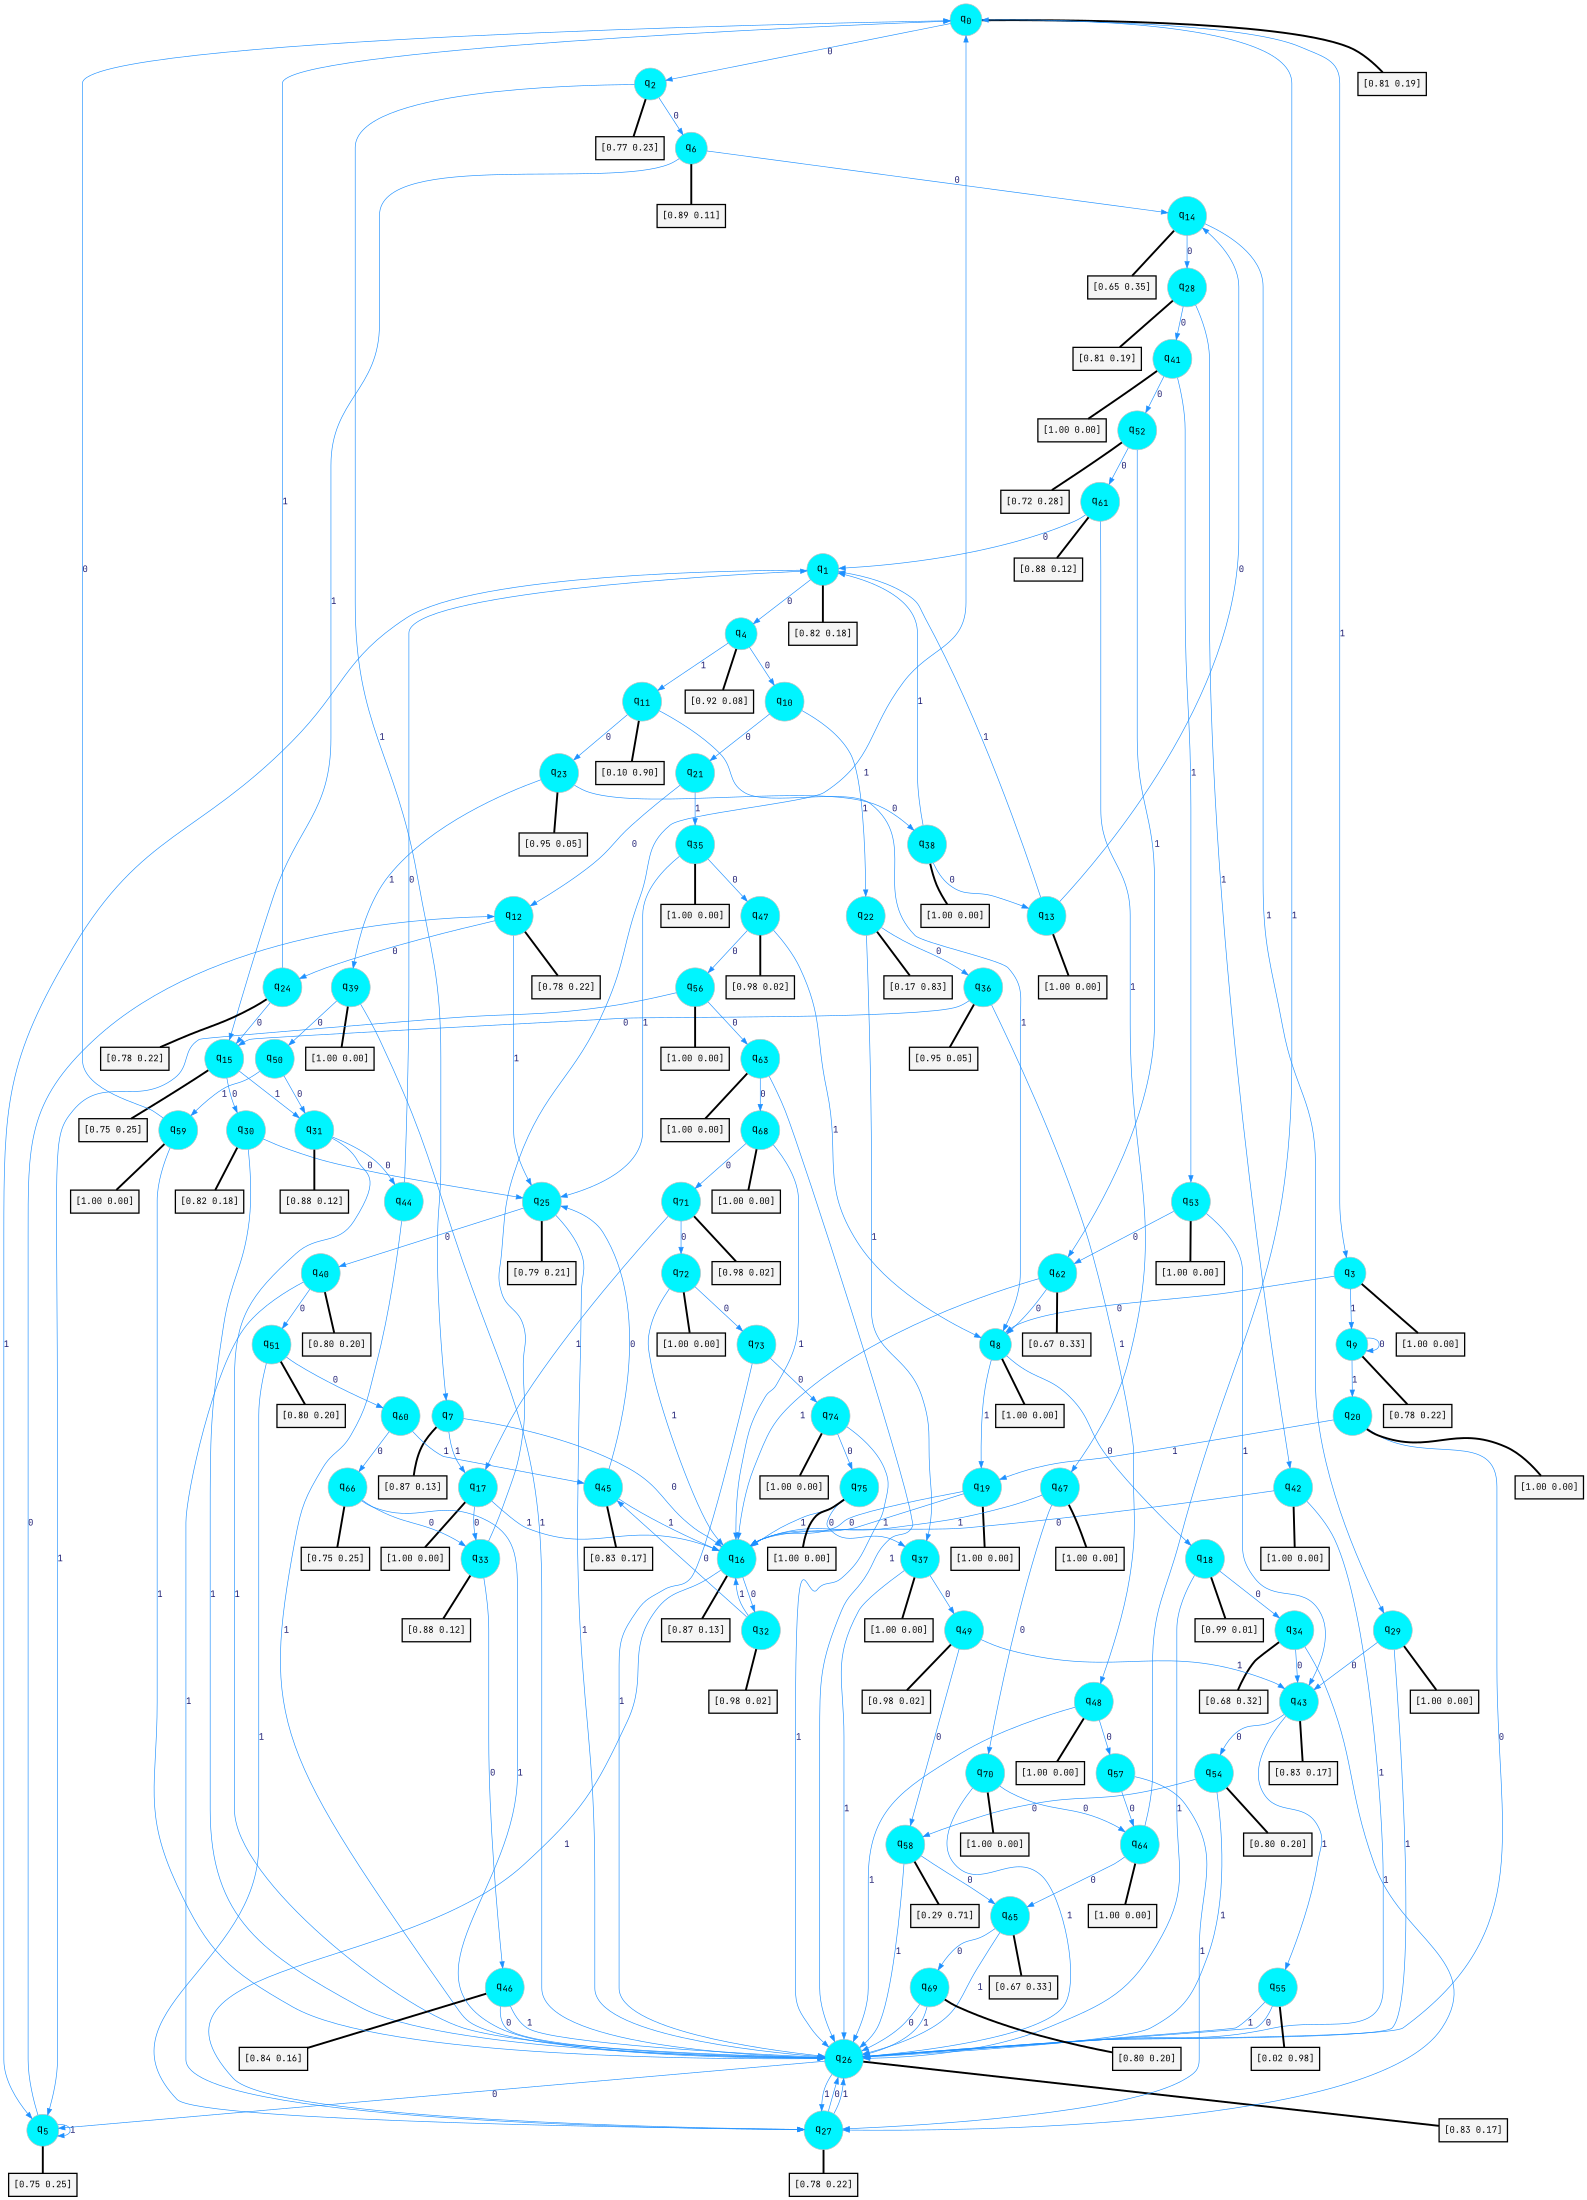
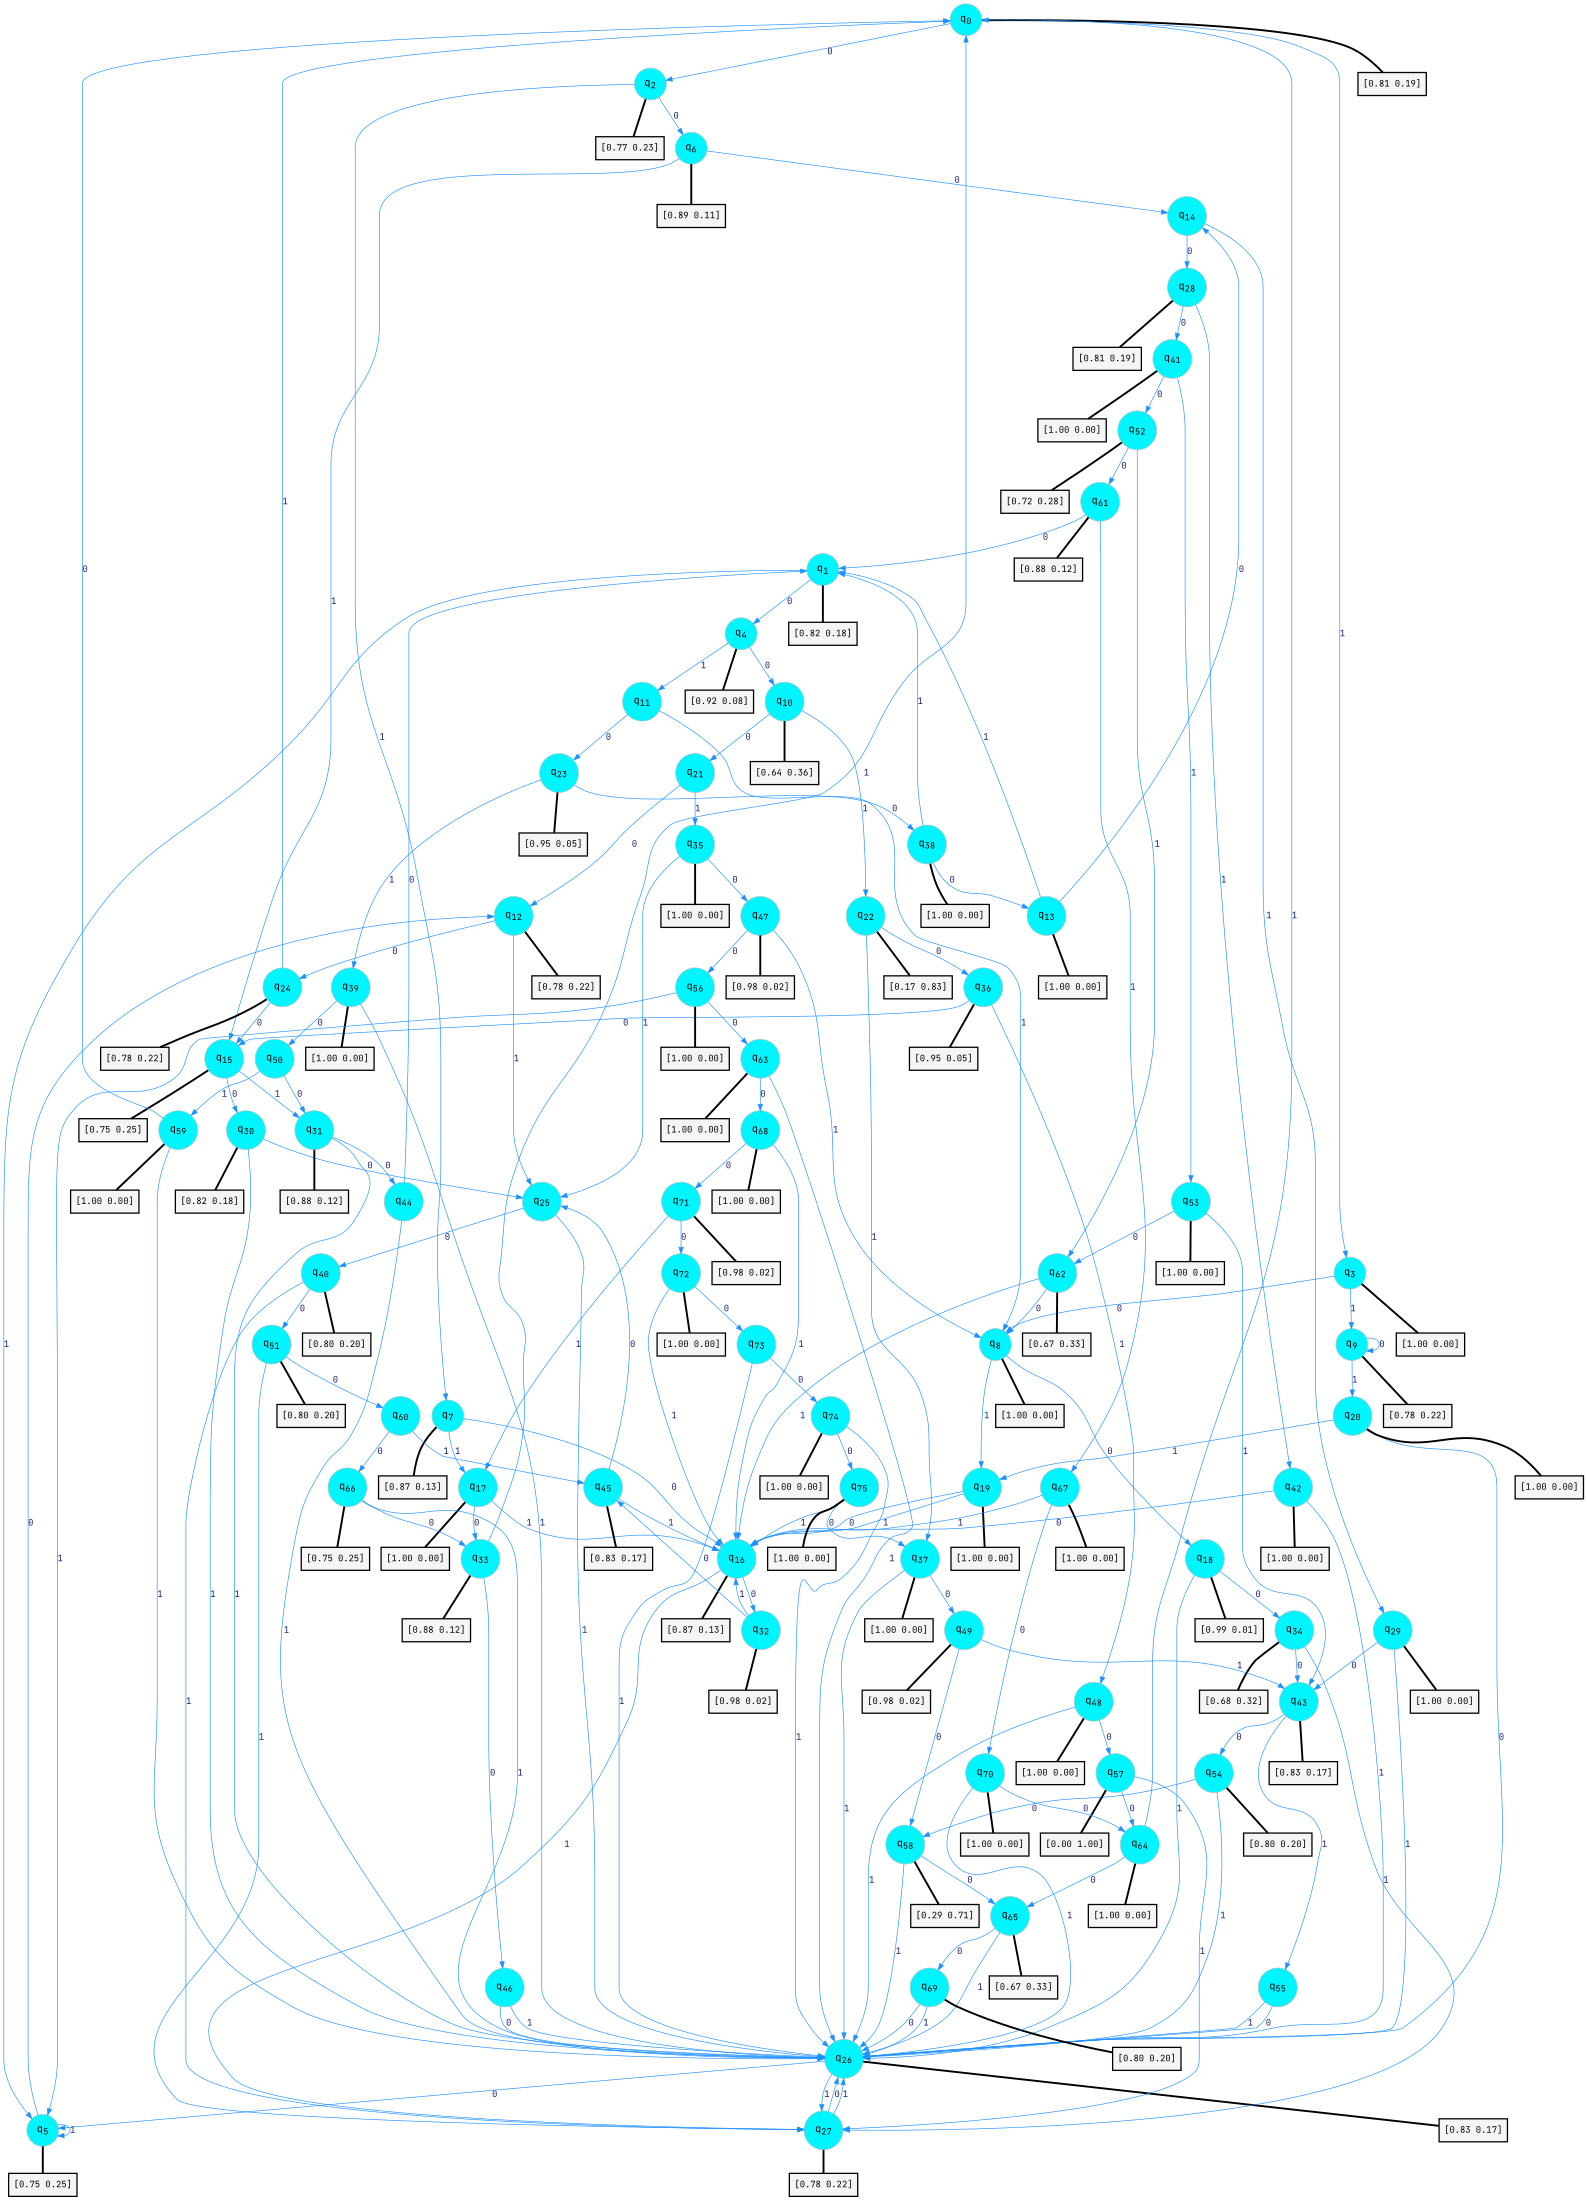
(1122, 287) -> none
(630, 773) -> none
none -> (785, 773)
(542, 1273) -> none
none -> (1075, 1845)
(273, 2059) -> none
(1285, 2059) -> none
